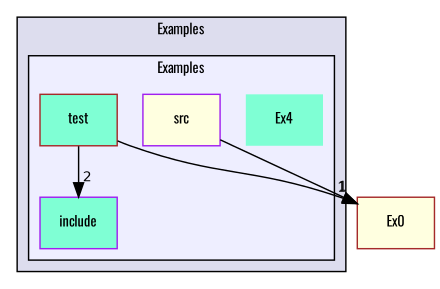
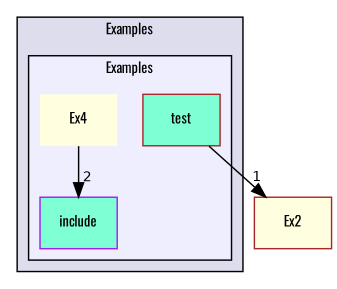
(182, 120) -> none
(284, 120) -> (79, 120)
(79, 164) -> (79, 164)
(396, 223) -> (293, 223)
